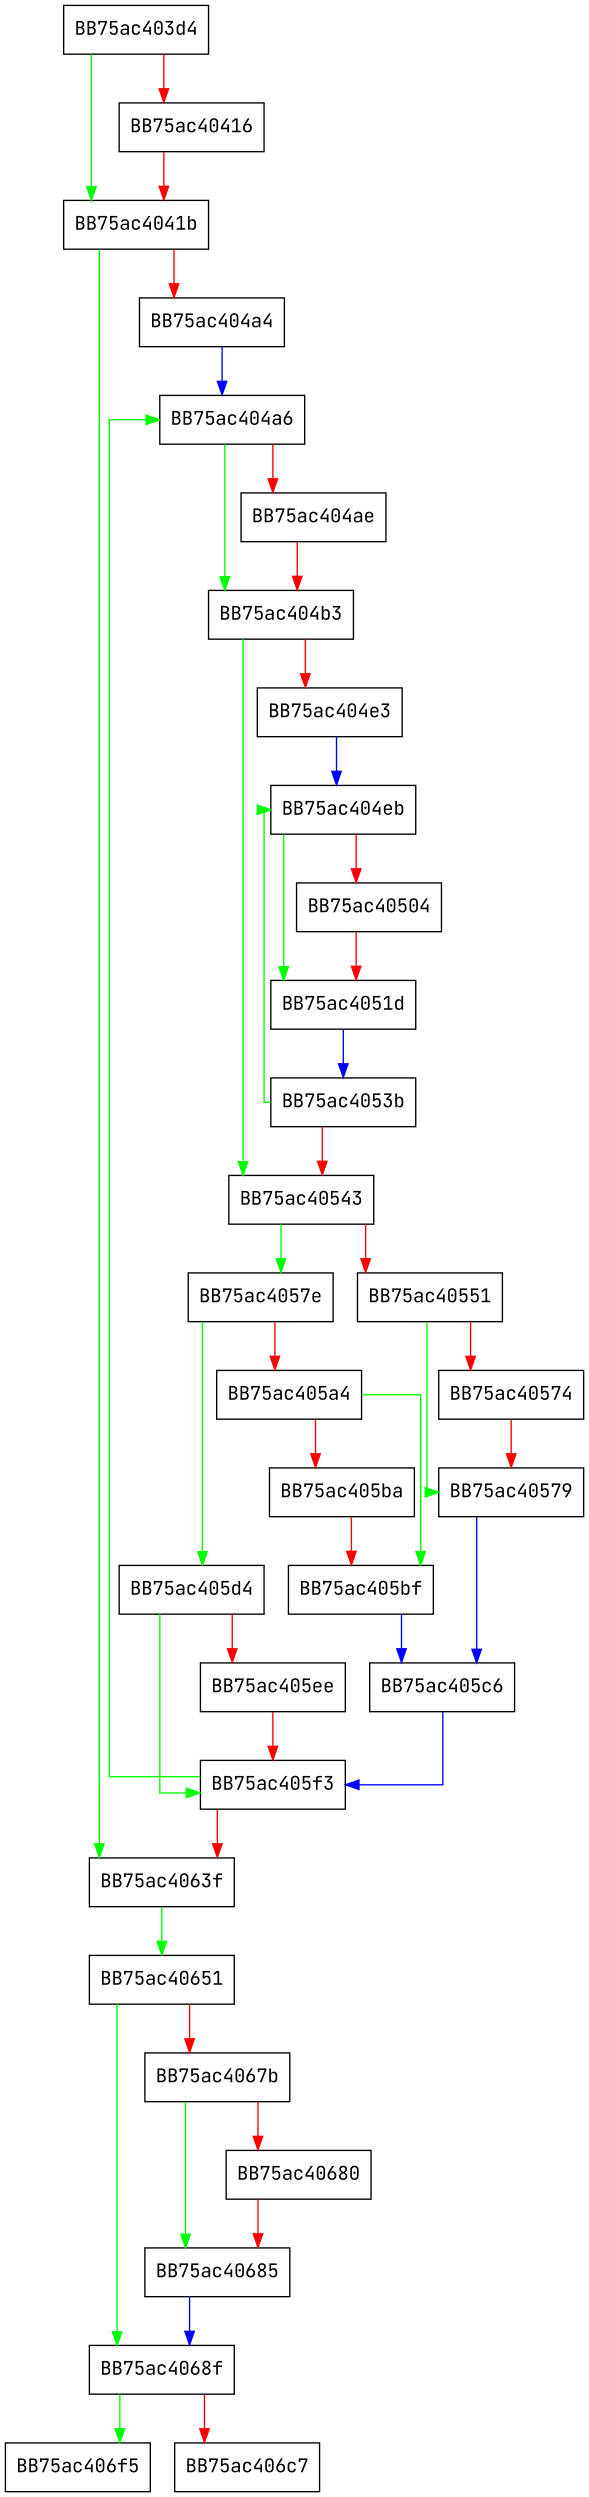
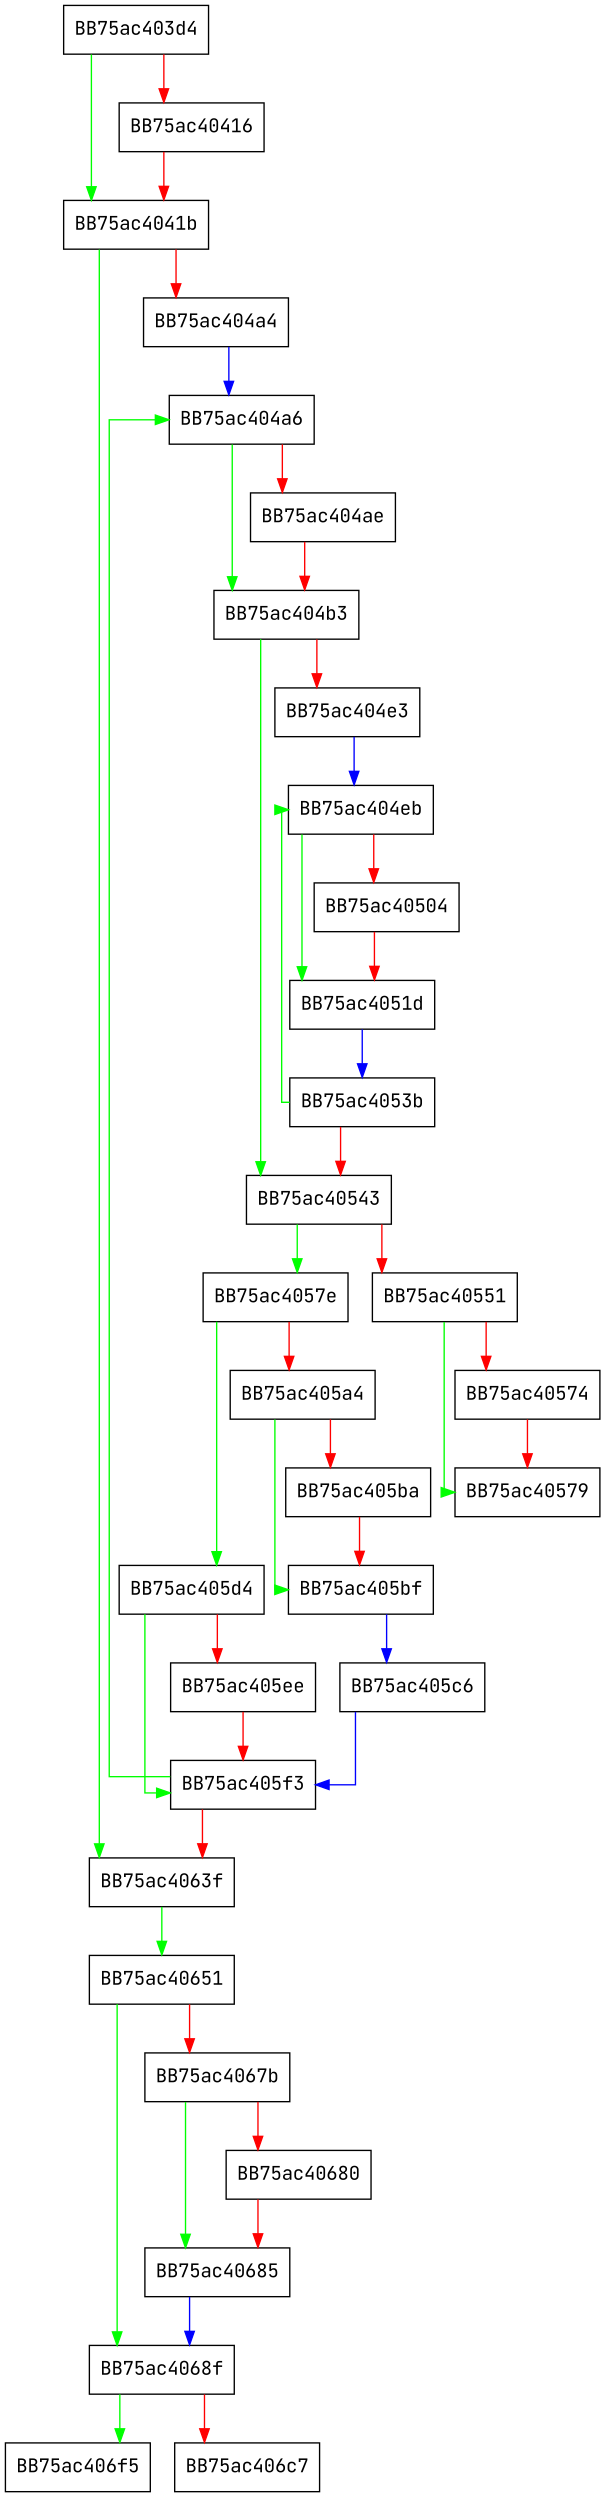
(477, 1583) -> none
